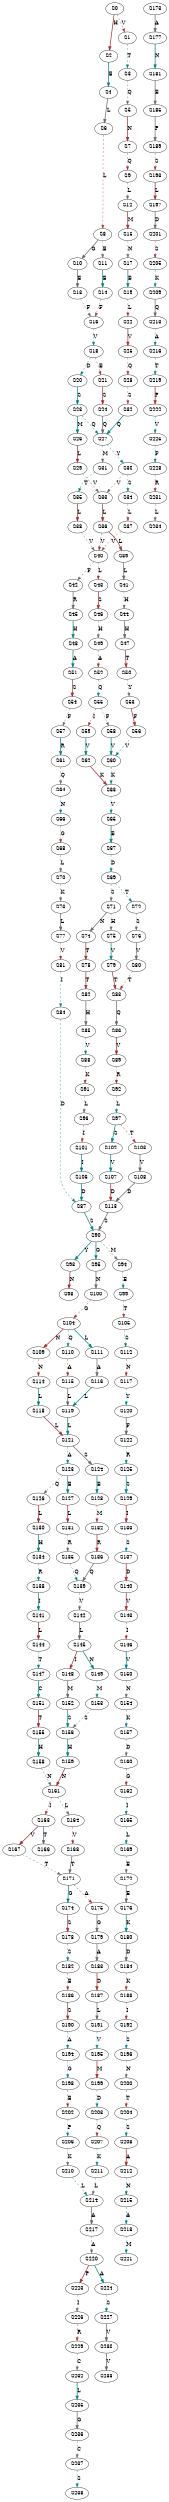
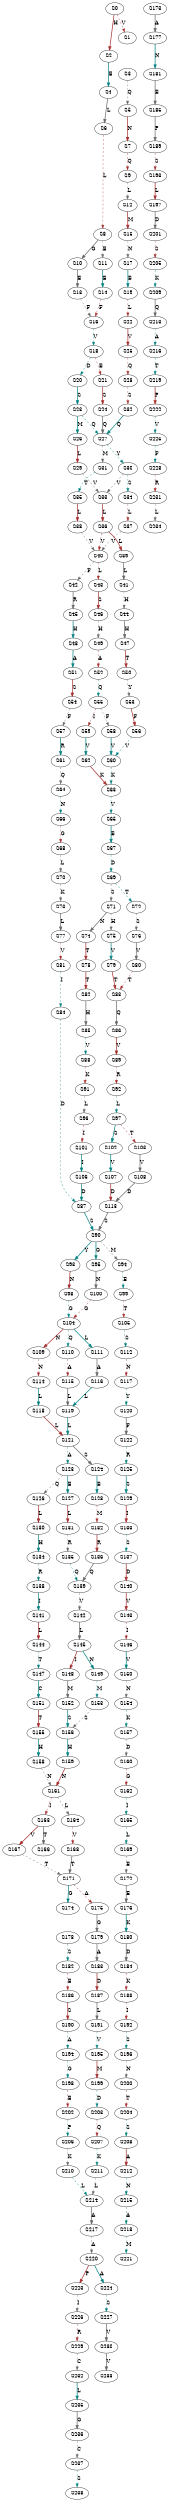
(127, 54) -> none
none -> (69, 1307)
(68, 1921) -> none
